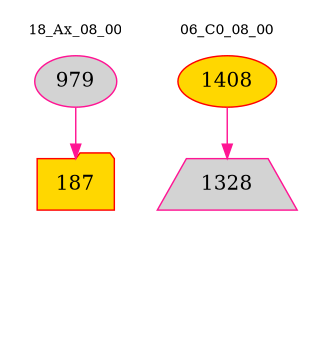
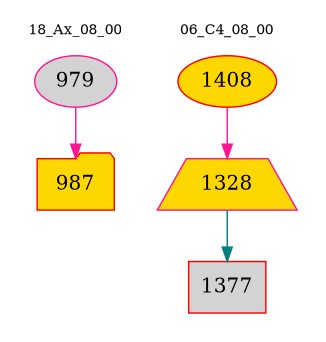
(227, 31) -> (227, 31)
(76, 184) -> (76, 184)
(227, 184) -> (227, 184)
none -> (227, 287)
